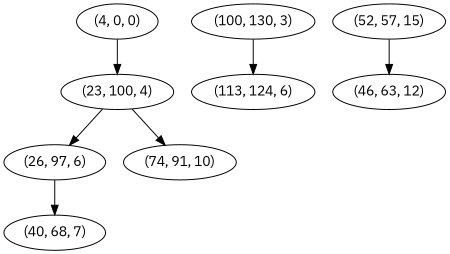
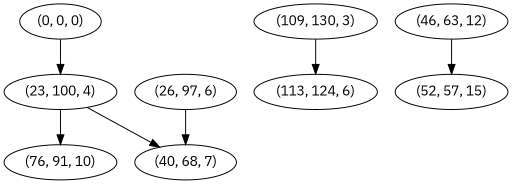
(117, 22) -> (60, 22)
(253, 22) -> (316, 22)
(389, 52) -> (452, 52)
(89, 124) -> (119, 125)
(180, 162) -> (60, 162)
